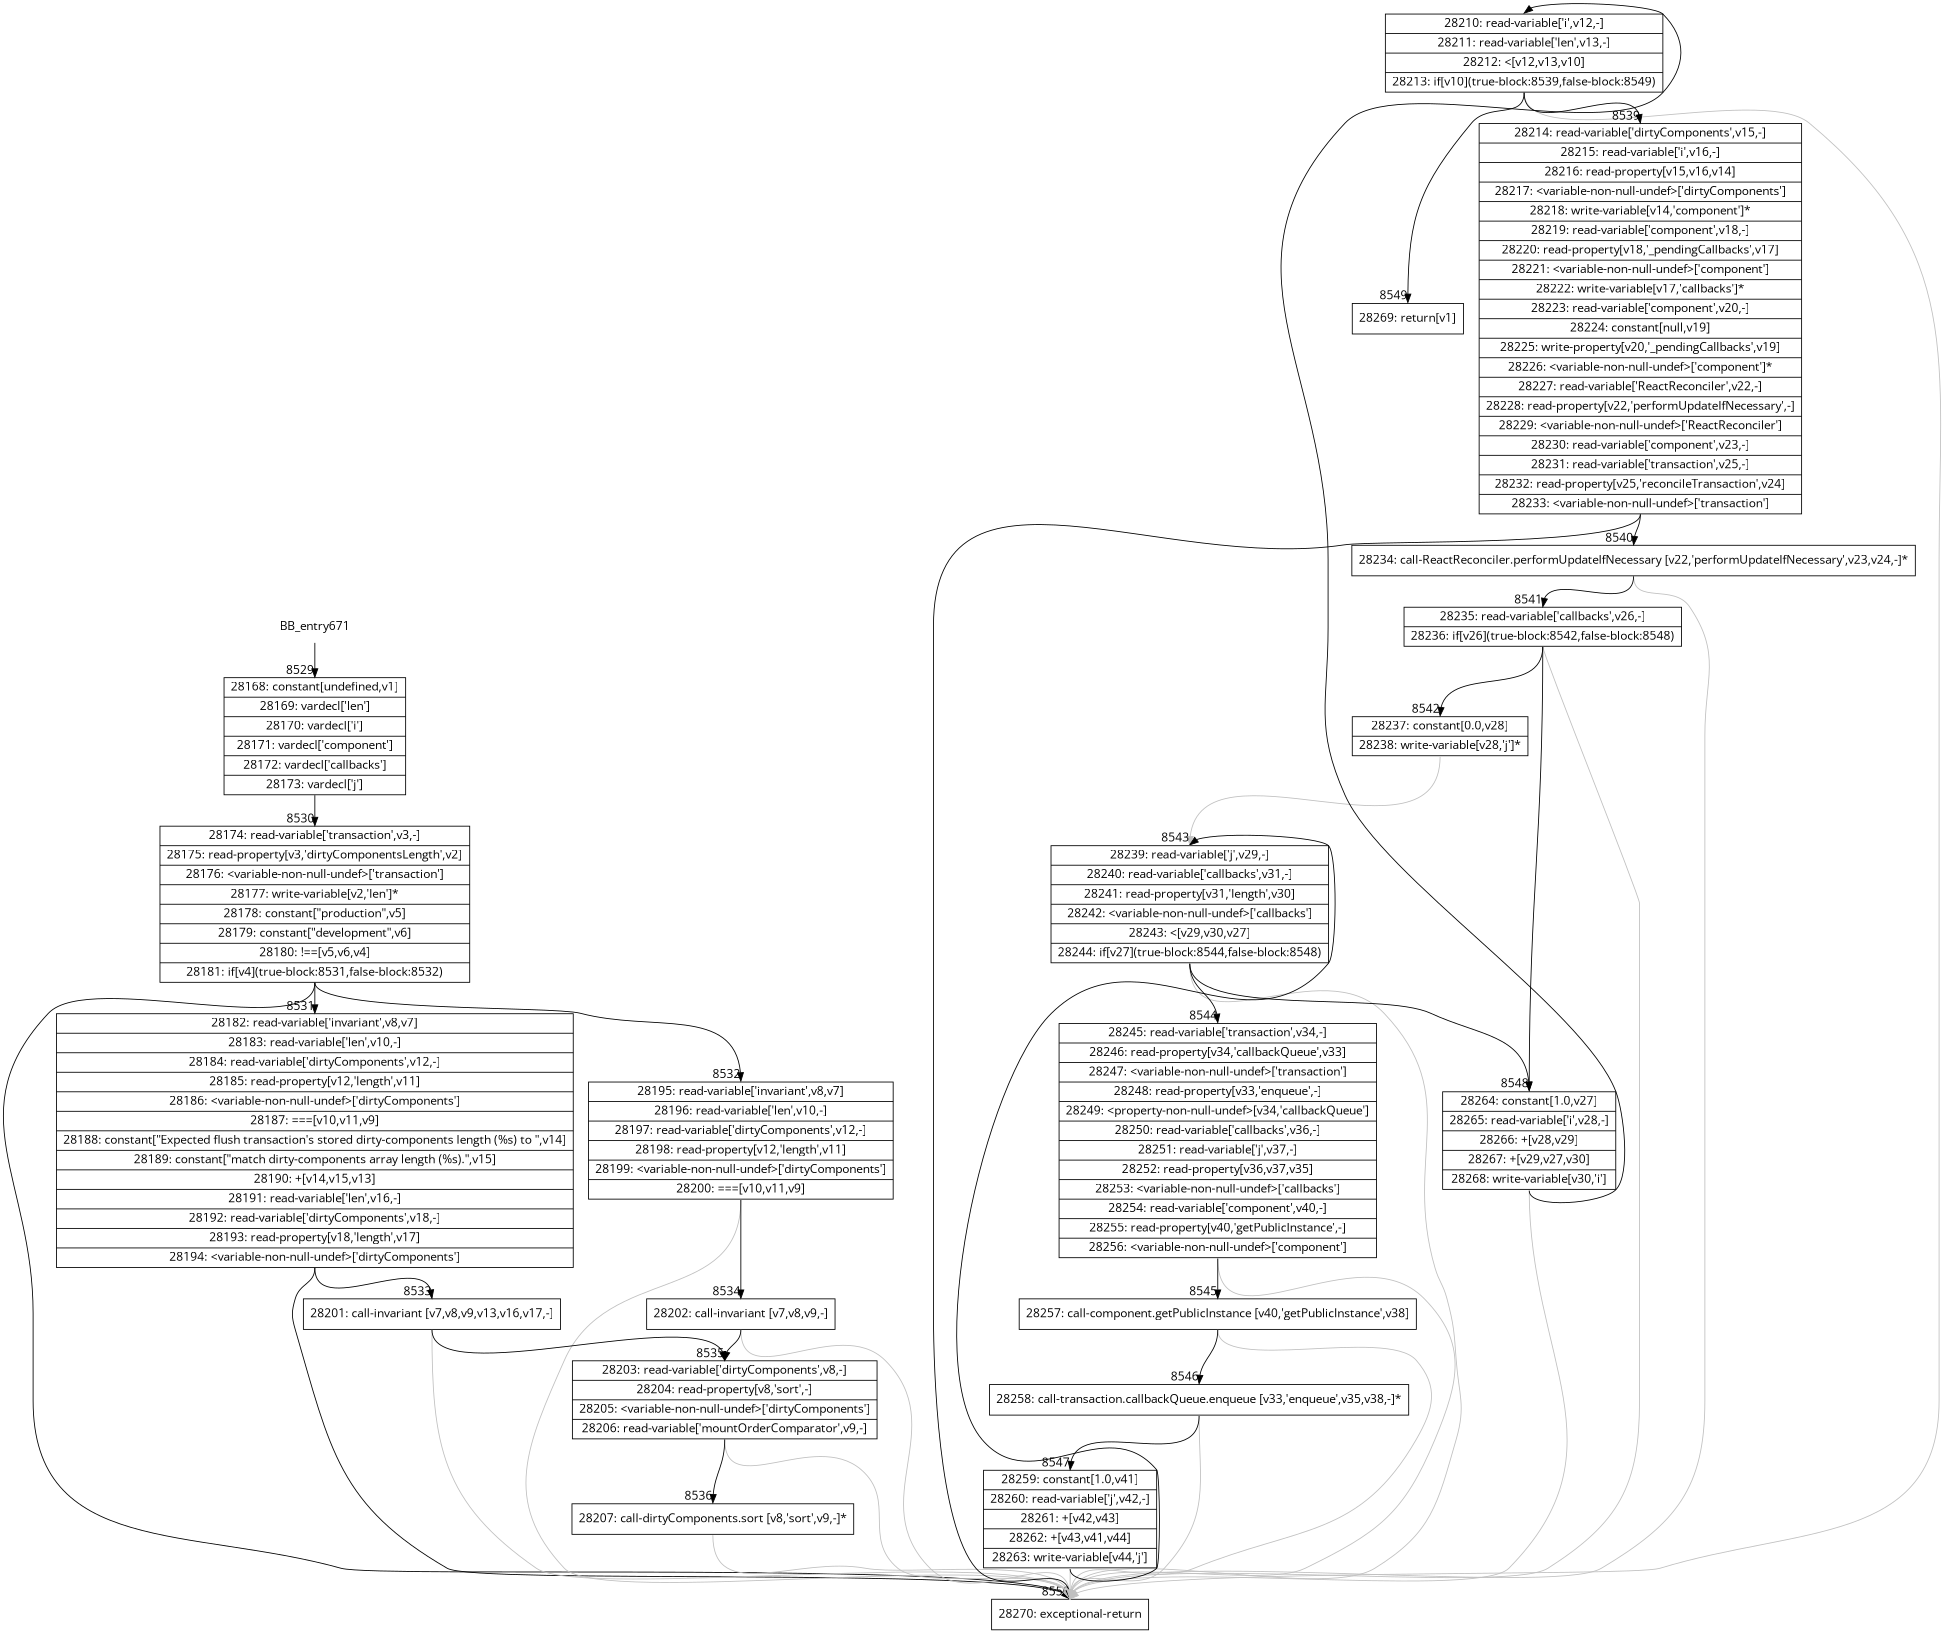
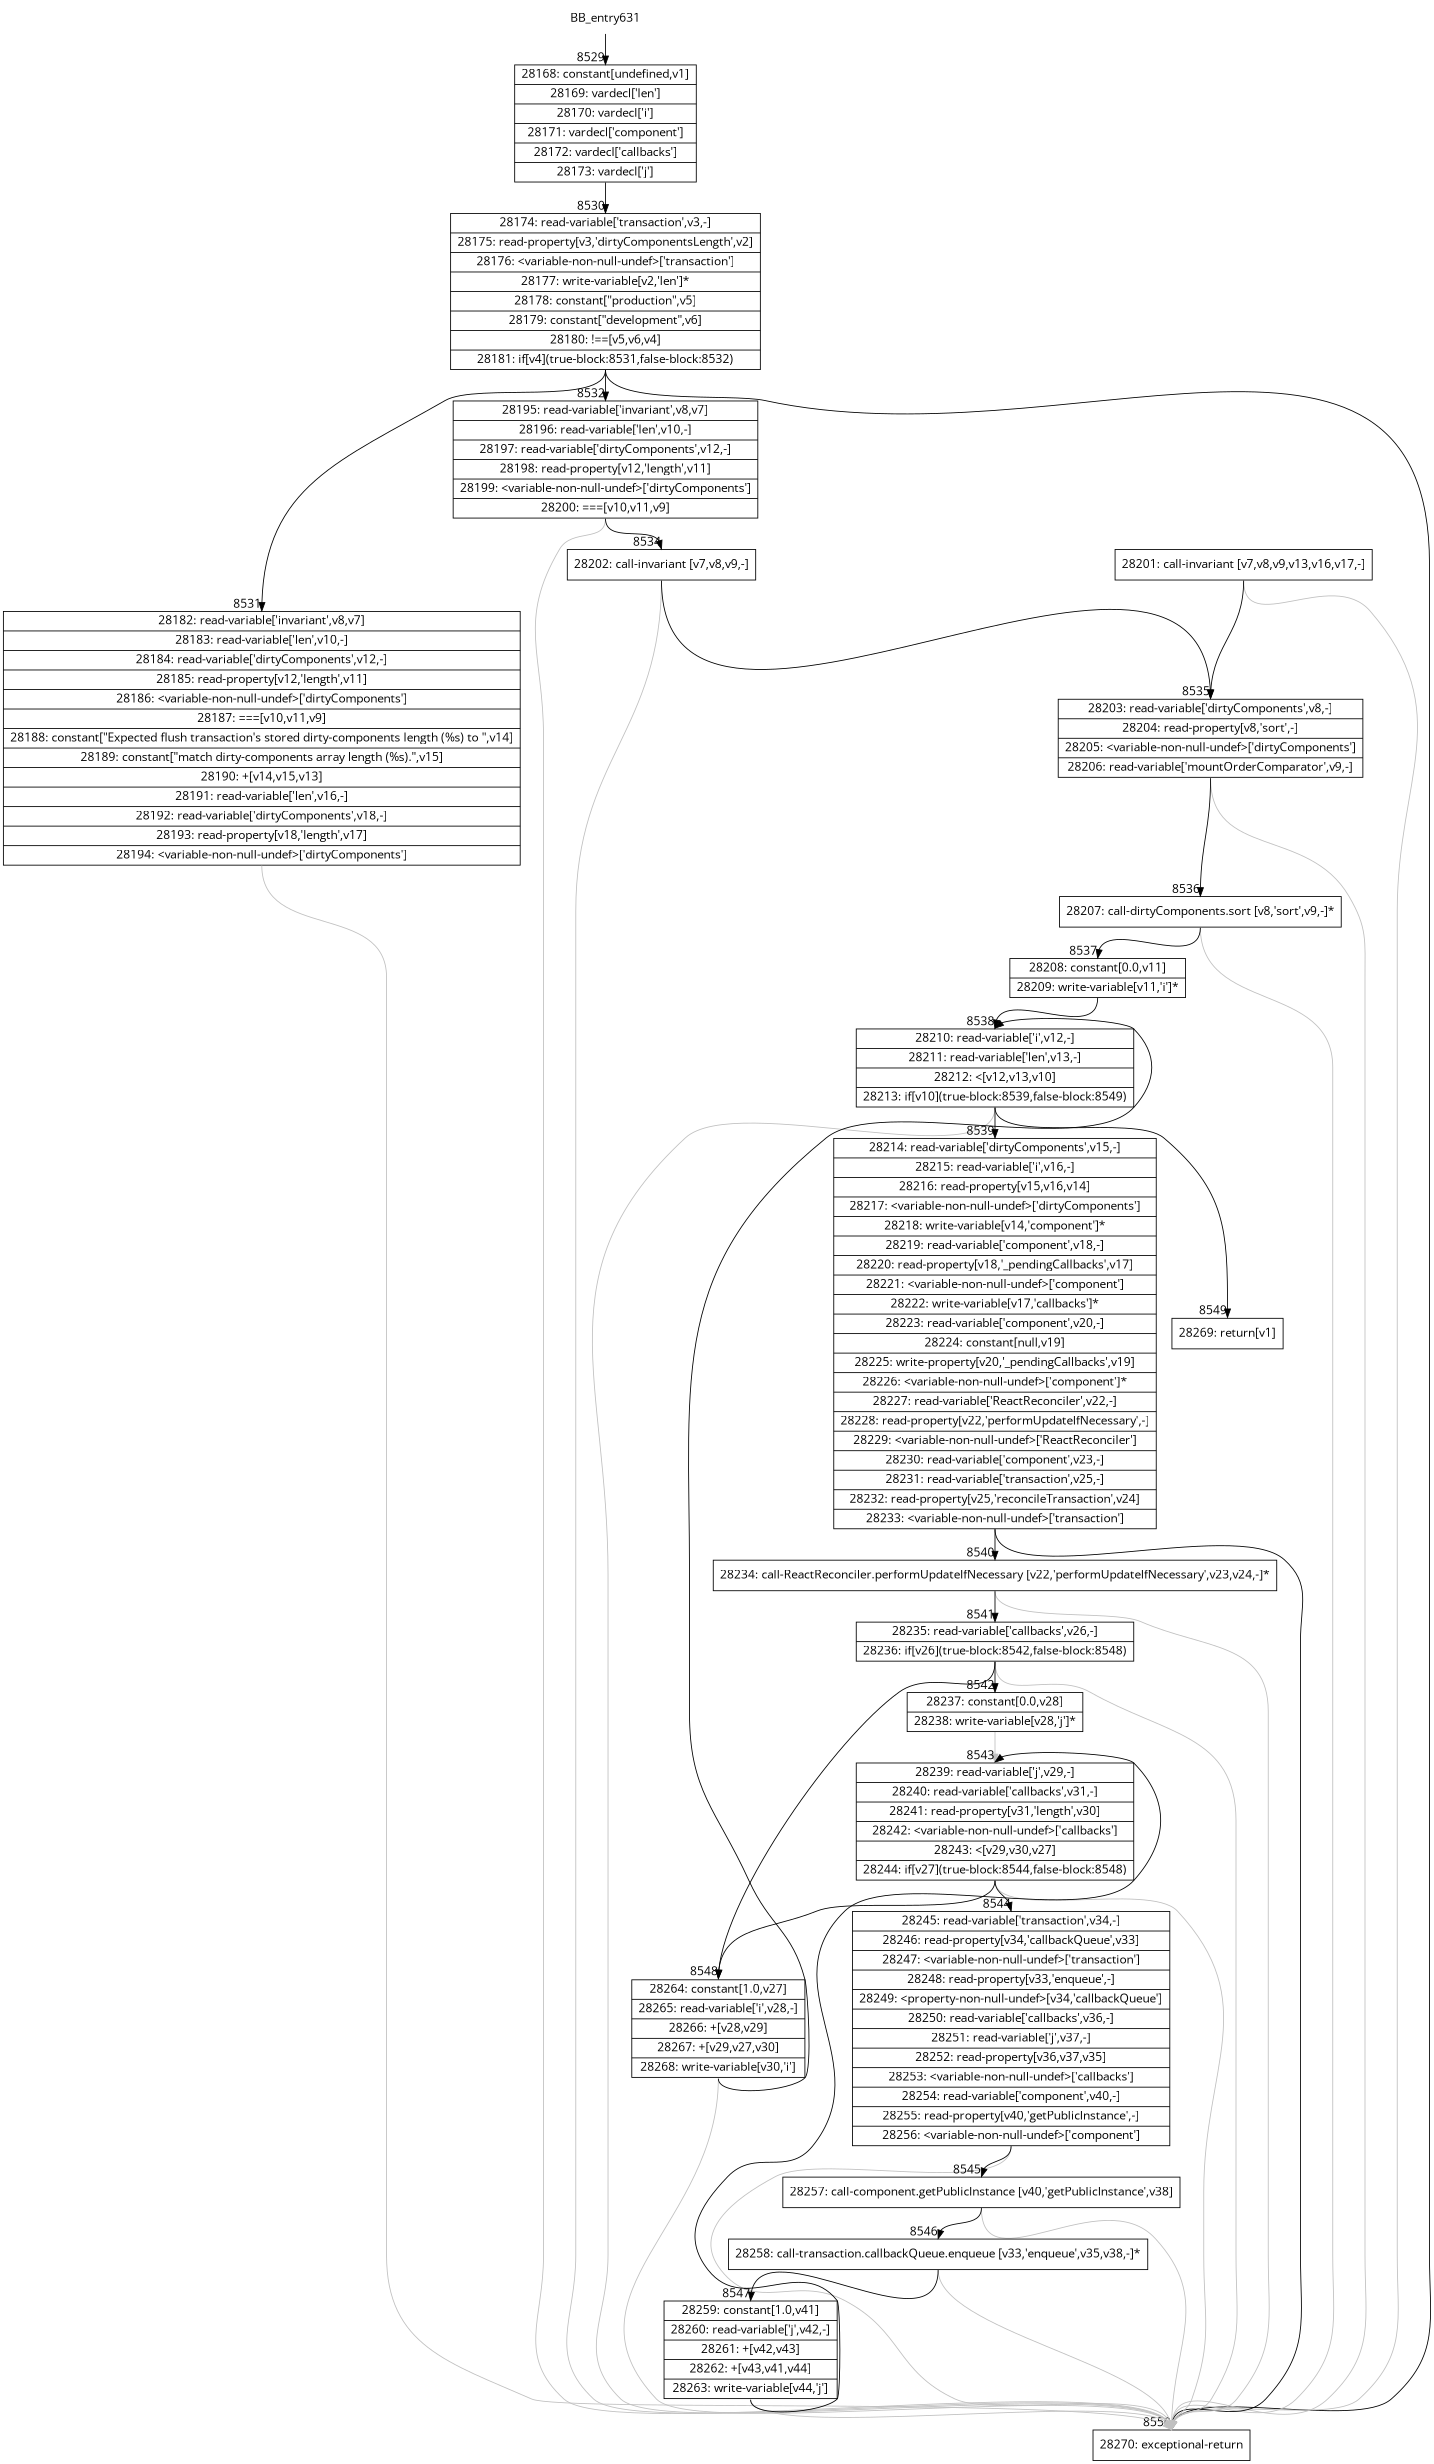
(315, 627) -> (605, 19)
none -> (1098, 978)
(369, 1284) -> none
(431, 1558) -> (387, 1953)
